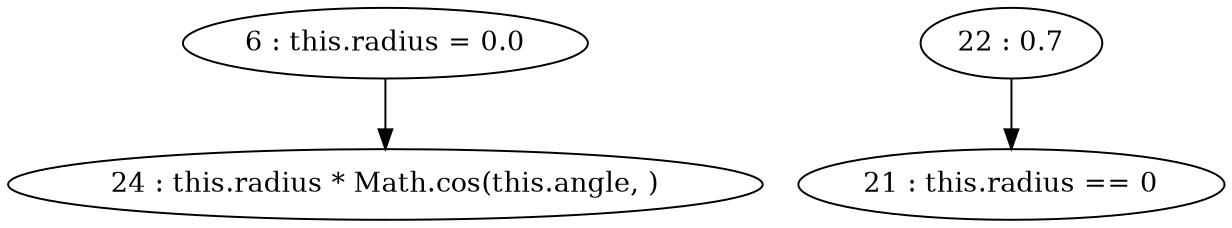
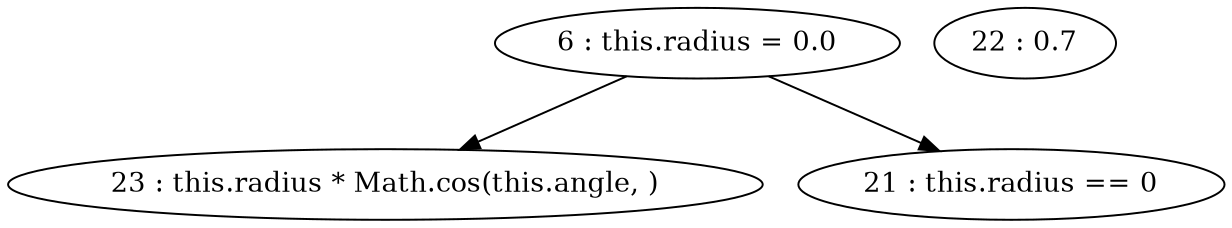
(1011, 104) -> (845, 110)
(385, 184) -> (385, 184)
